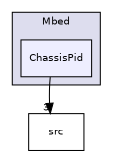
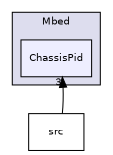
(49, 91) -> (63, 100)
